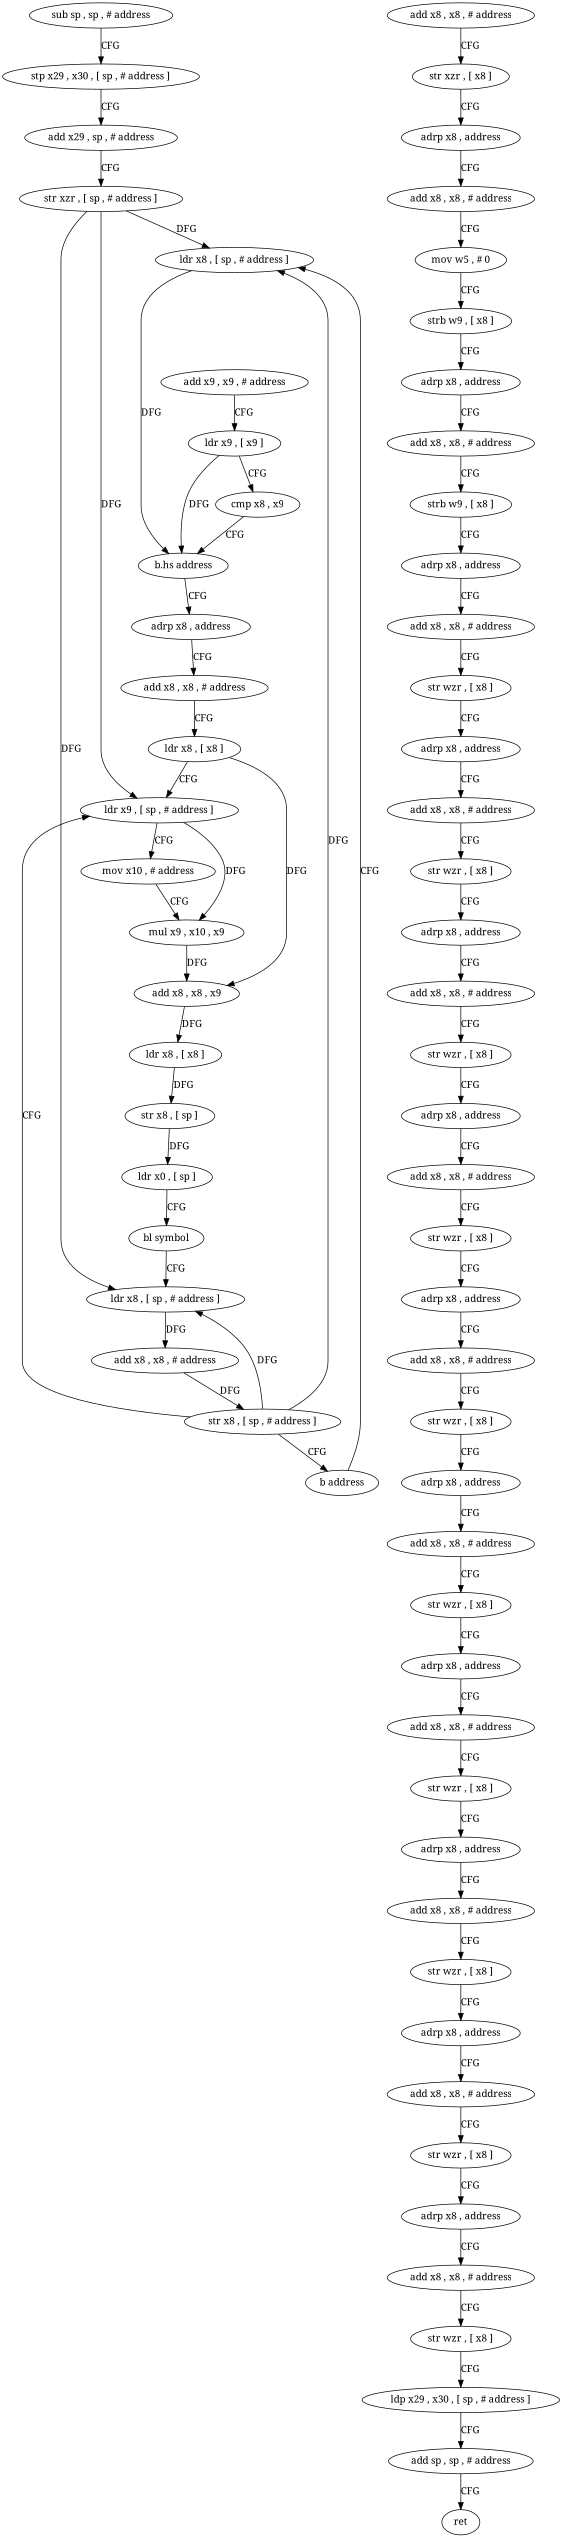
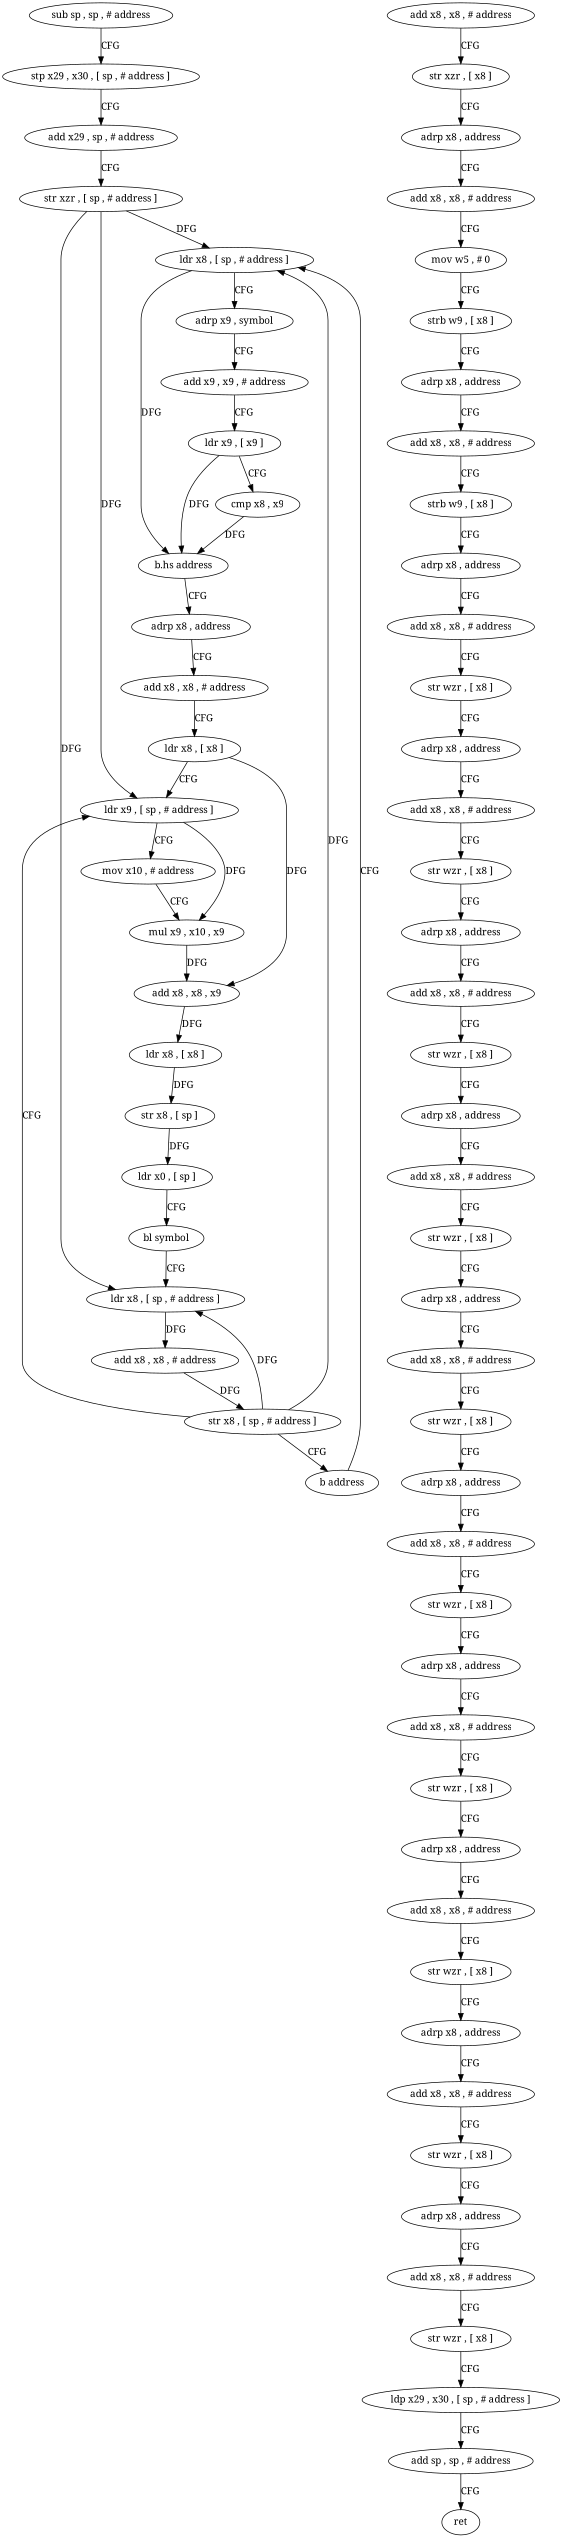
none -> (235, 321)
(235, 535) -> (235, 535)
